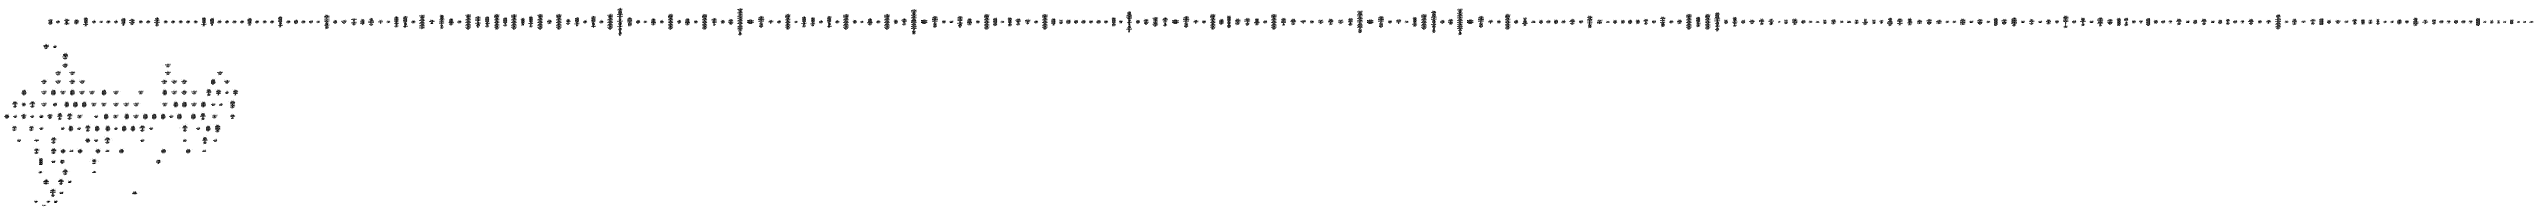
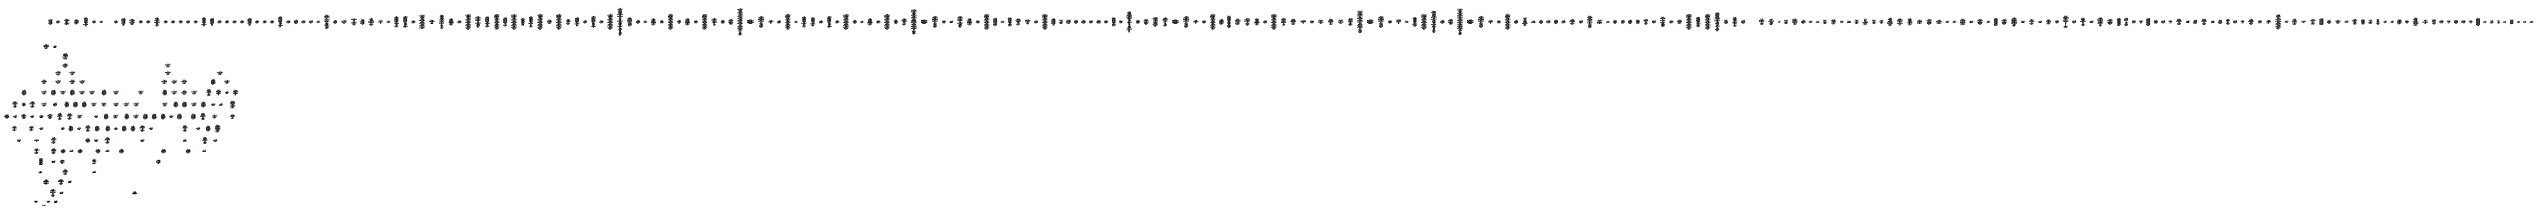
(108, 22) -> none
(1752, 22) -> none
